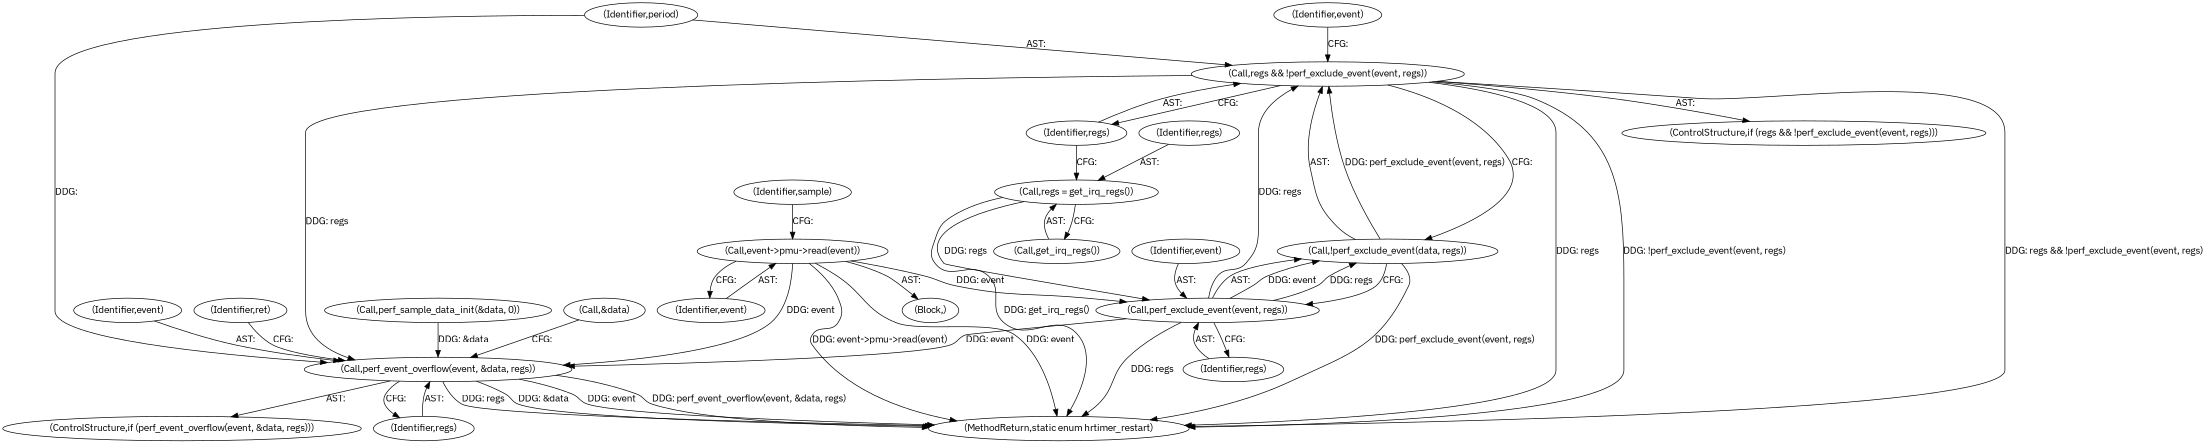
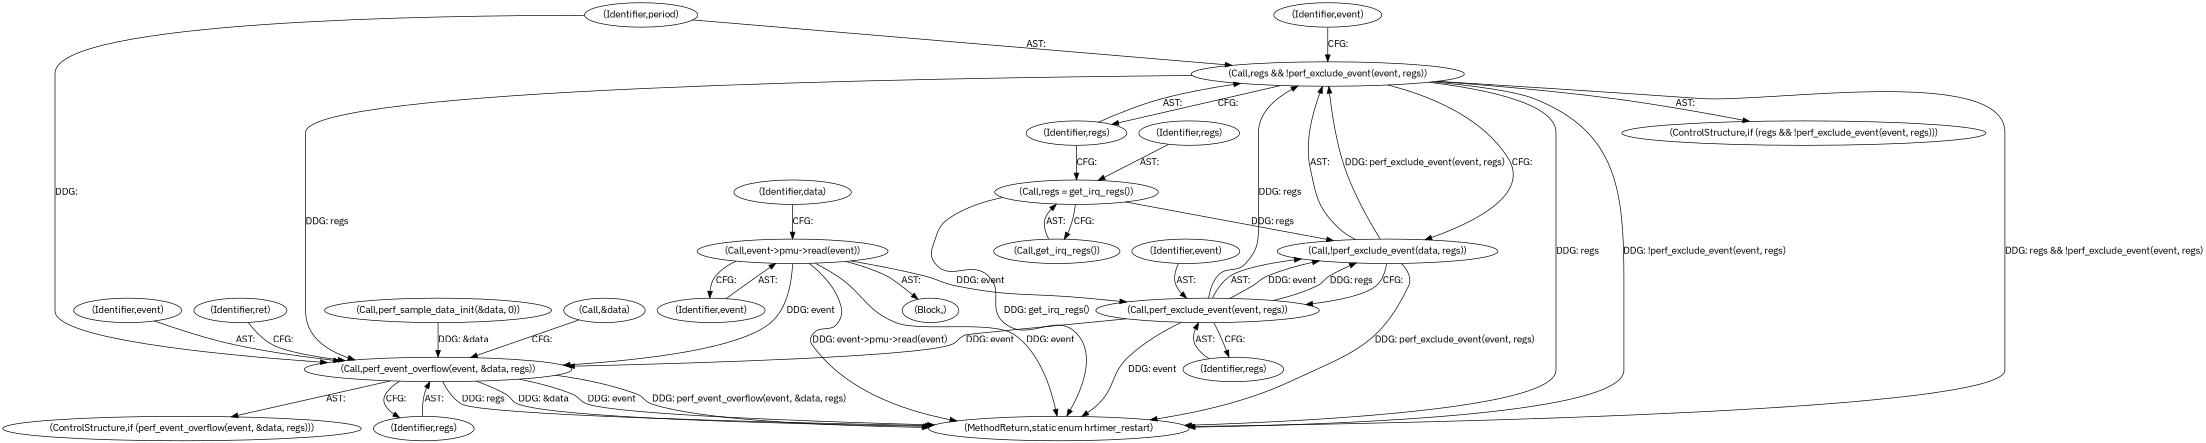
(793, 192) -> (793, 192)
(992, 273) -> (1226, 221)
(1153, 369) -> (1153, 369)
